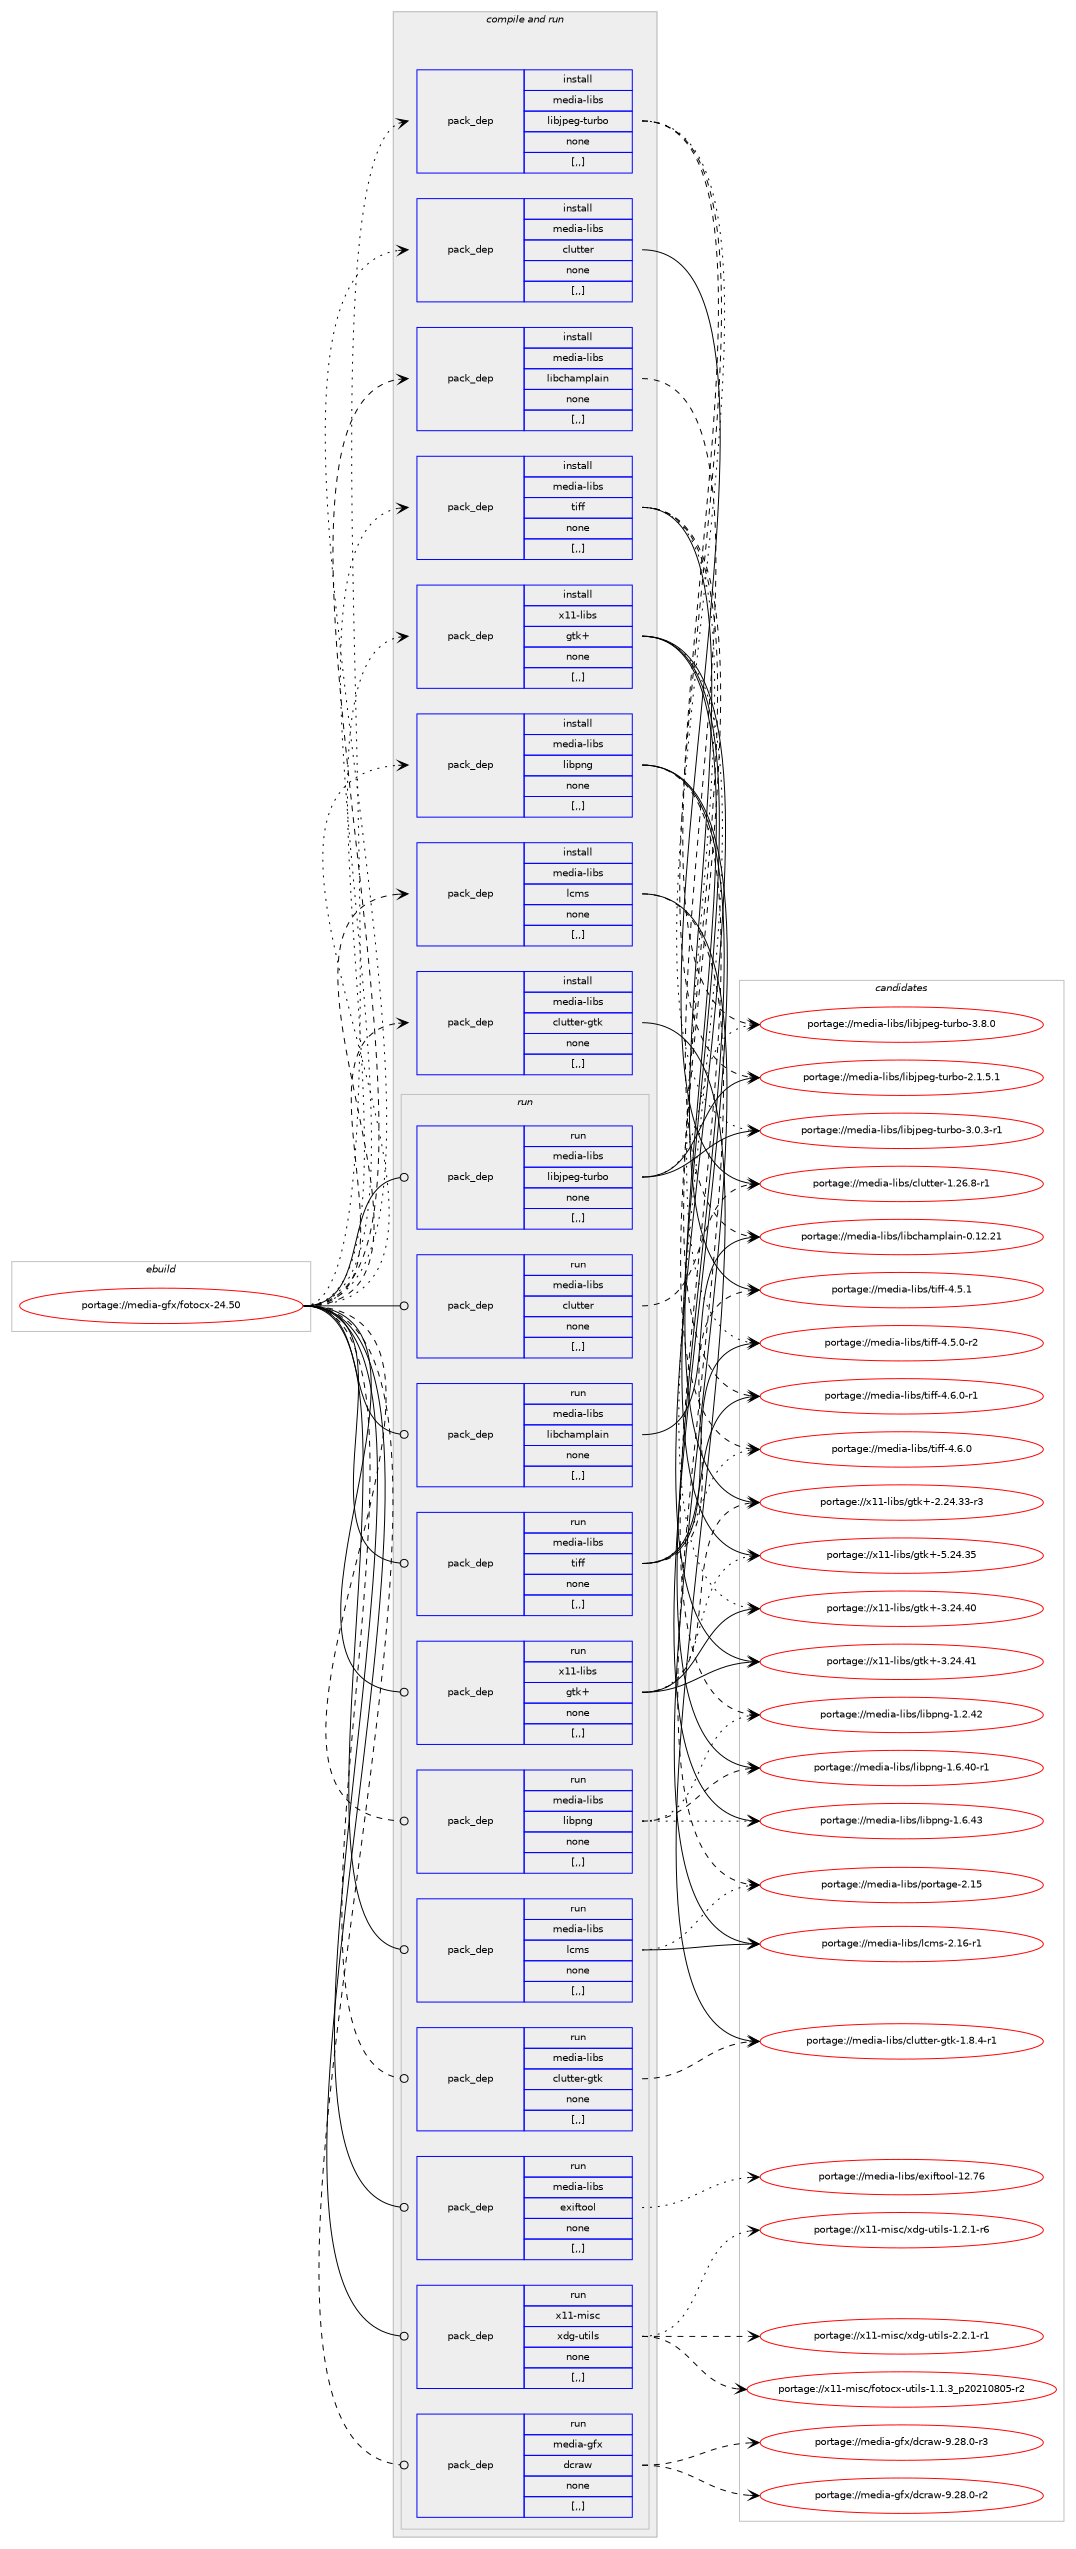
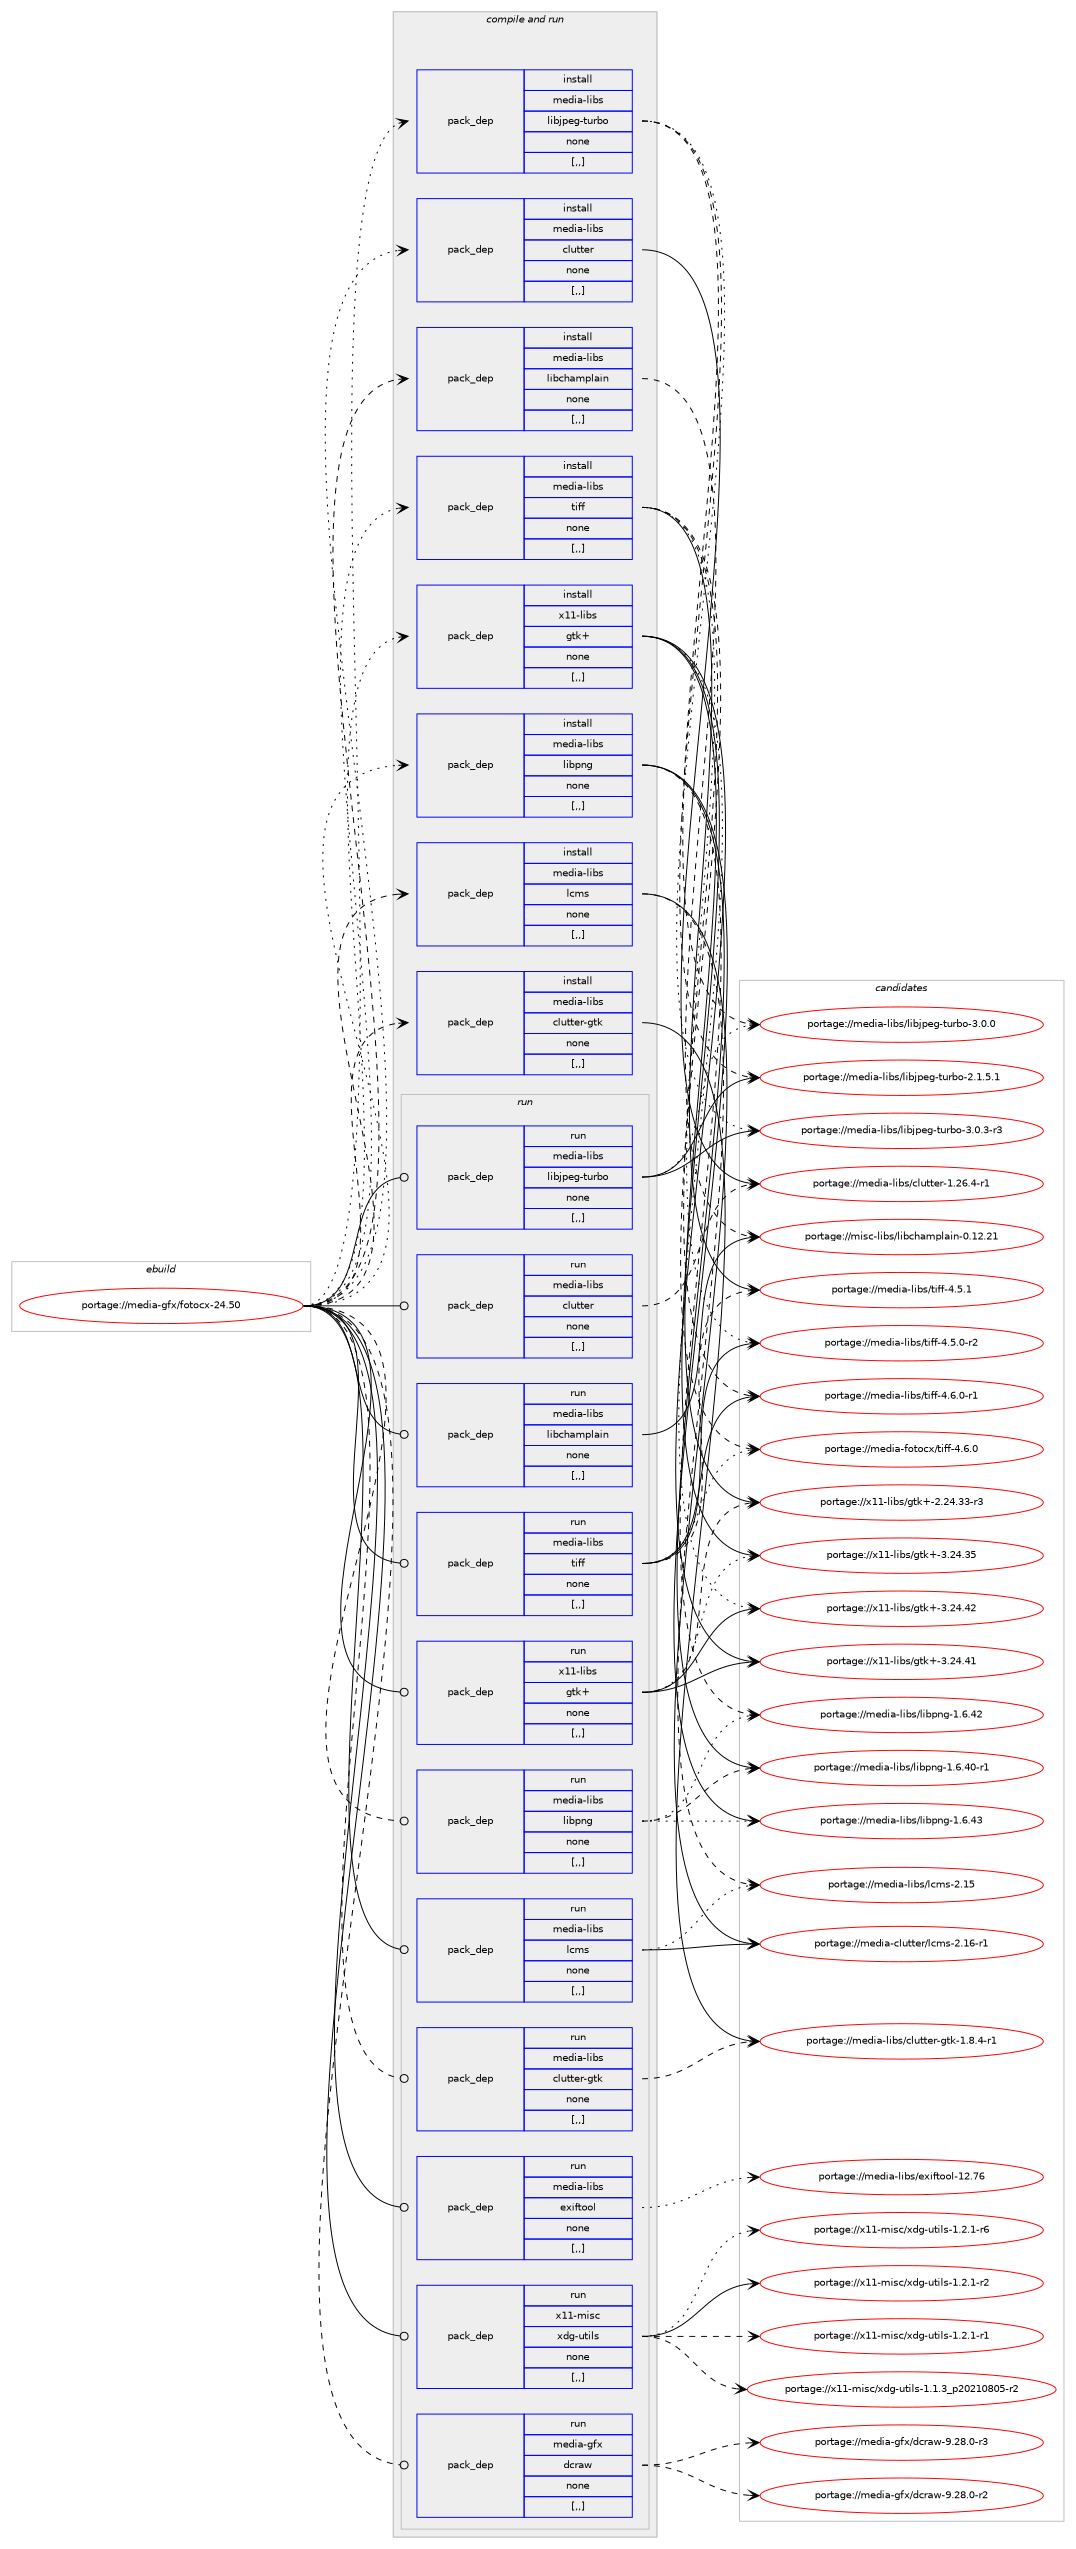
(902, 1025) -> (902, 1025)
(902, 1131) -> (902, 1131)
(902, 1184) -> (902, 1184)
(902, 1237) -> (902, 1237)
(902, 1449) -> (902, 1449)
(902, 1556) -> (902, 1556)
(902, 1609) -> (902, 1609)
(902, 1715) -> (902, 1715)
(902, 1885) -> (902, 1885)
(902, 1944) -> (902, 1944)
none -> (902, 2283)
(902, 2336) -> (902, 2336)
(902, 2390) -> (902, 2390)
